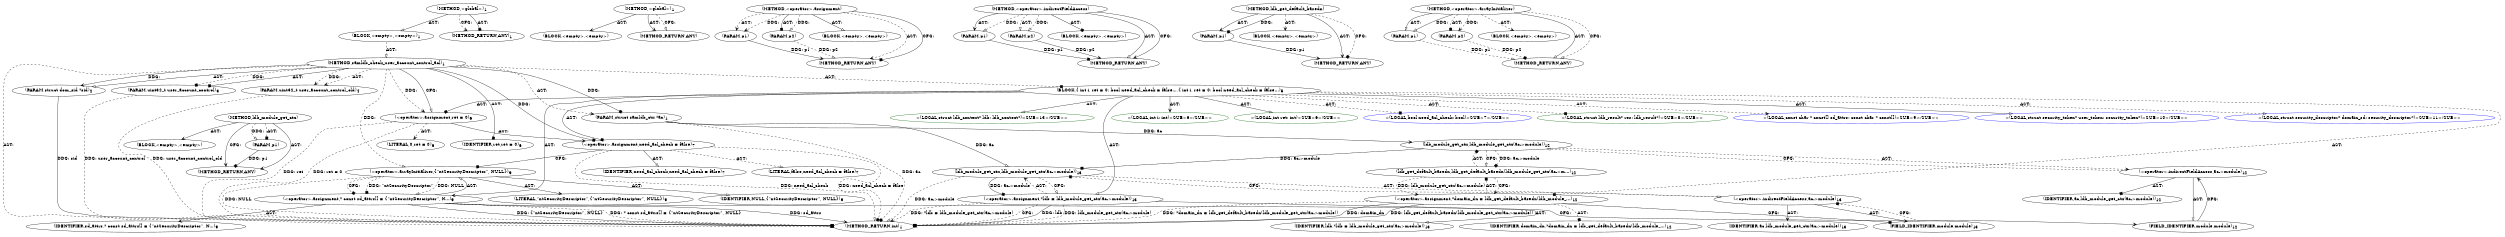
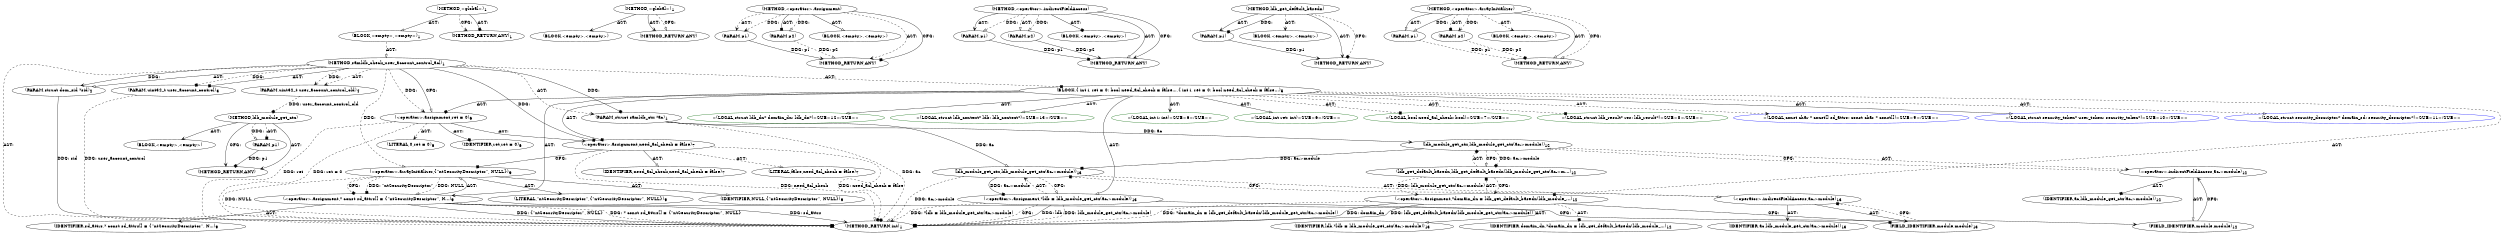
(476, 89) -> (452, 133)
none -> (786, 118)
(1448, 118) -> (1448, 118)
(195, 212) -> (288, 103)
